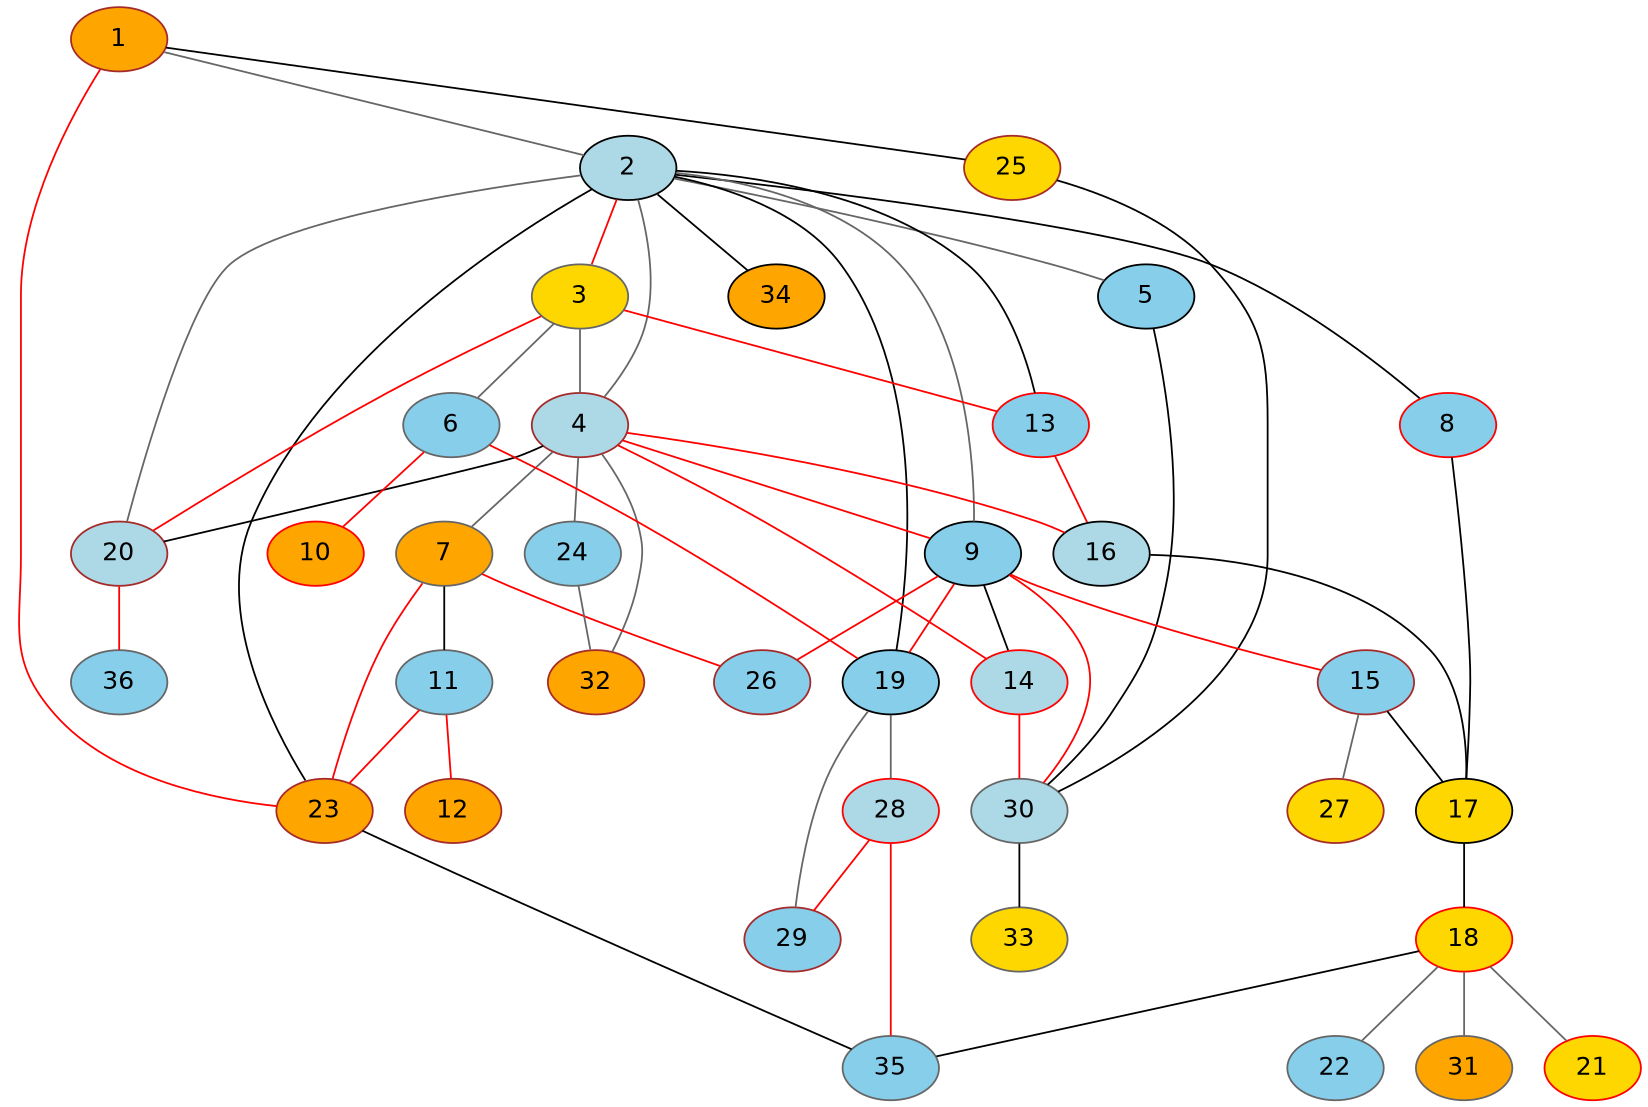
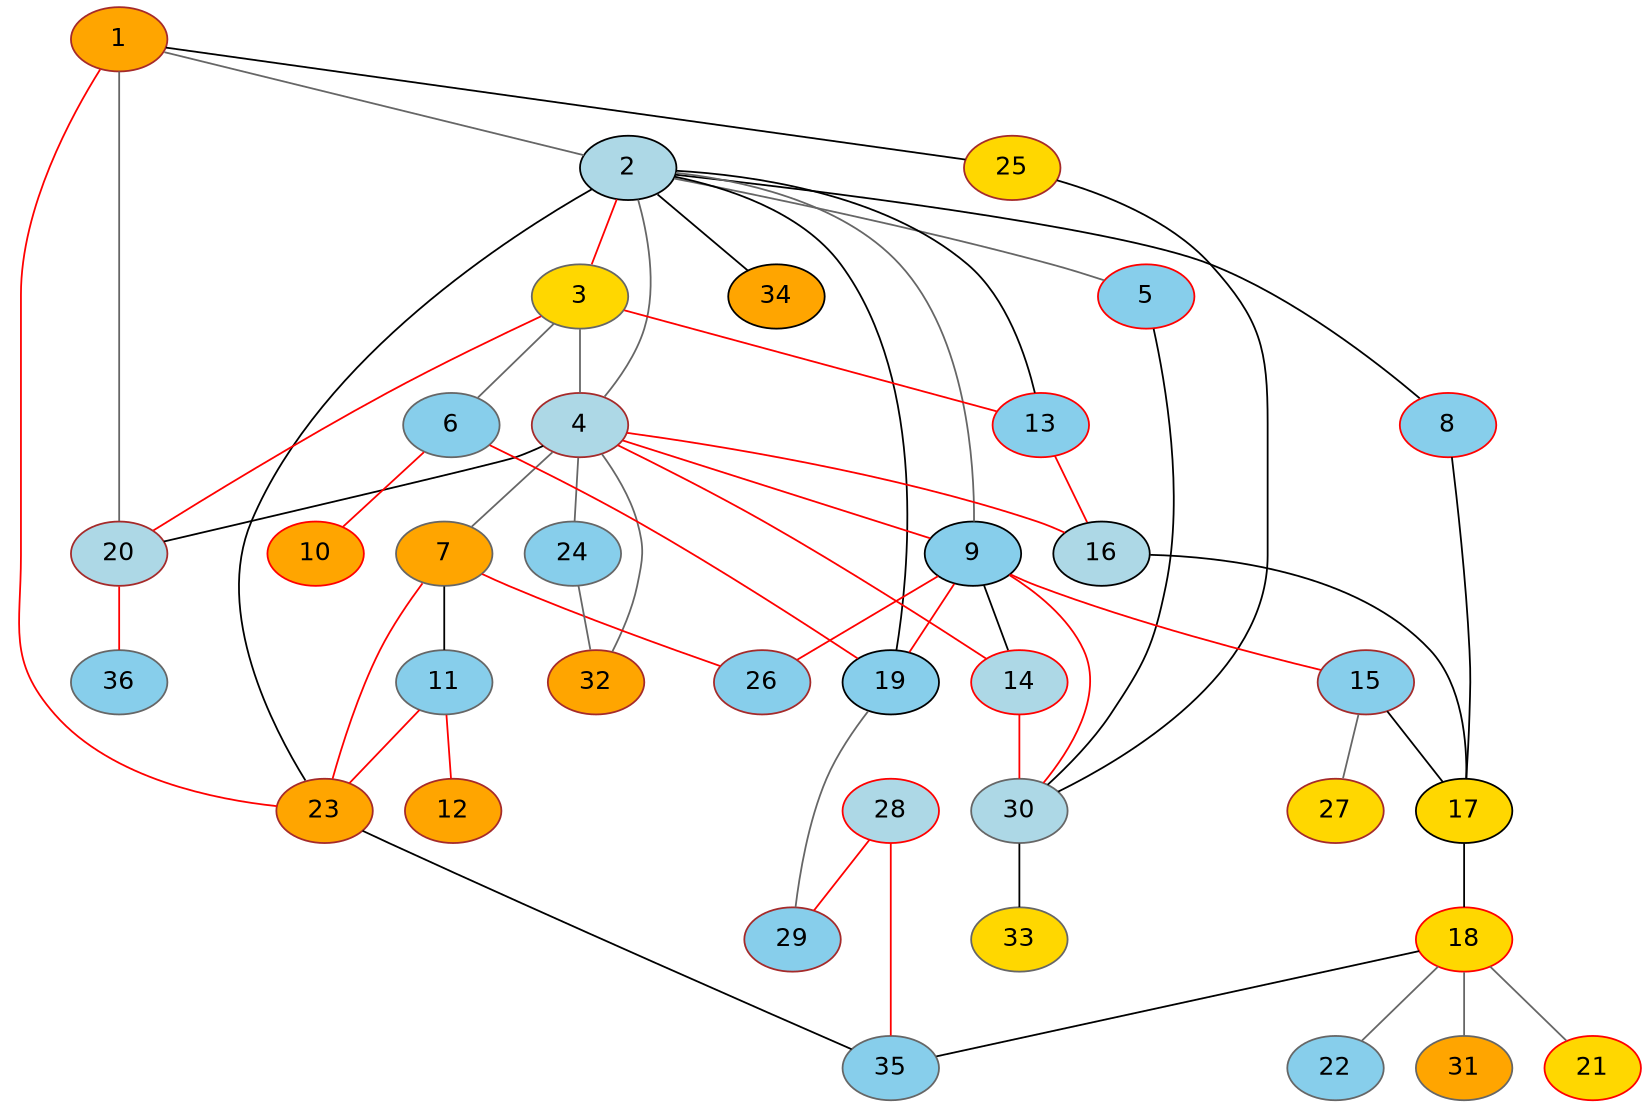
(267, 244) -> (119, 296)
(1146, 296) -> (1146, 296)
(891, 747) -> none
